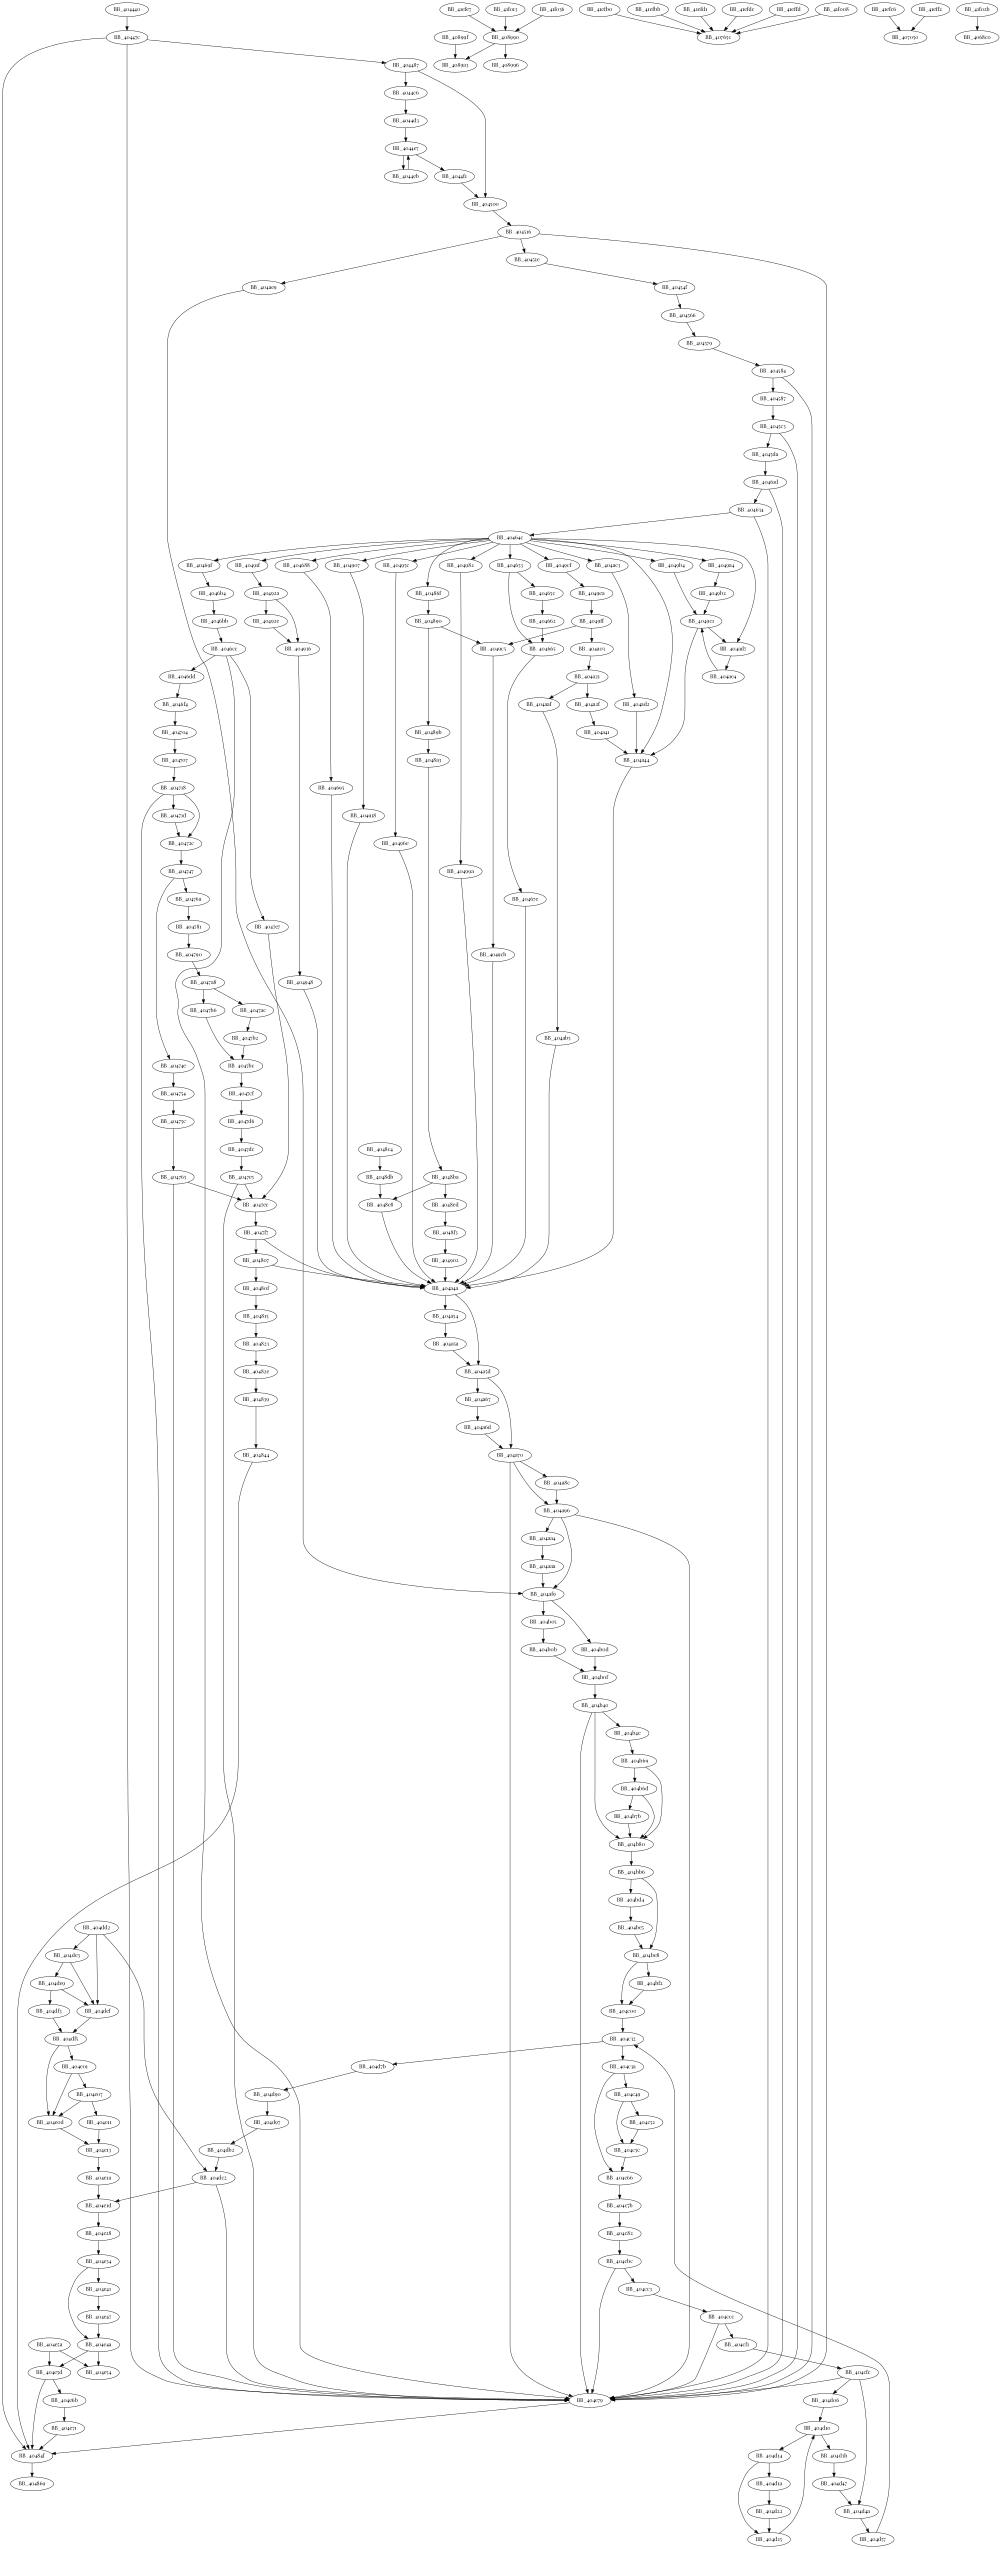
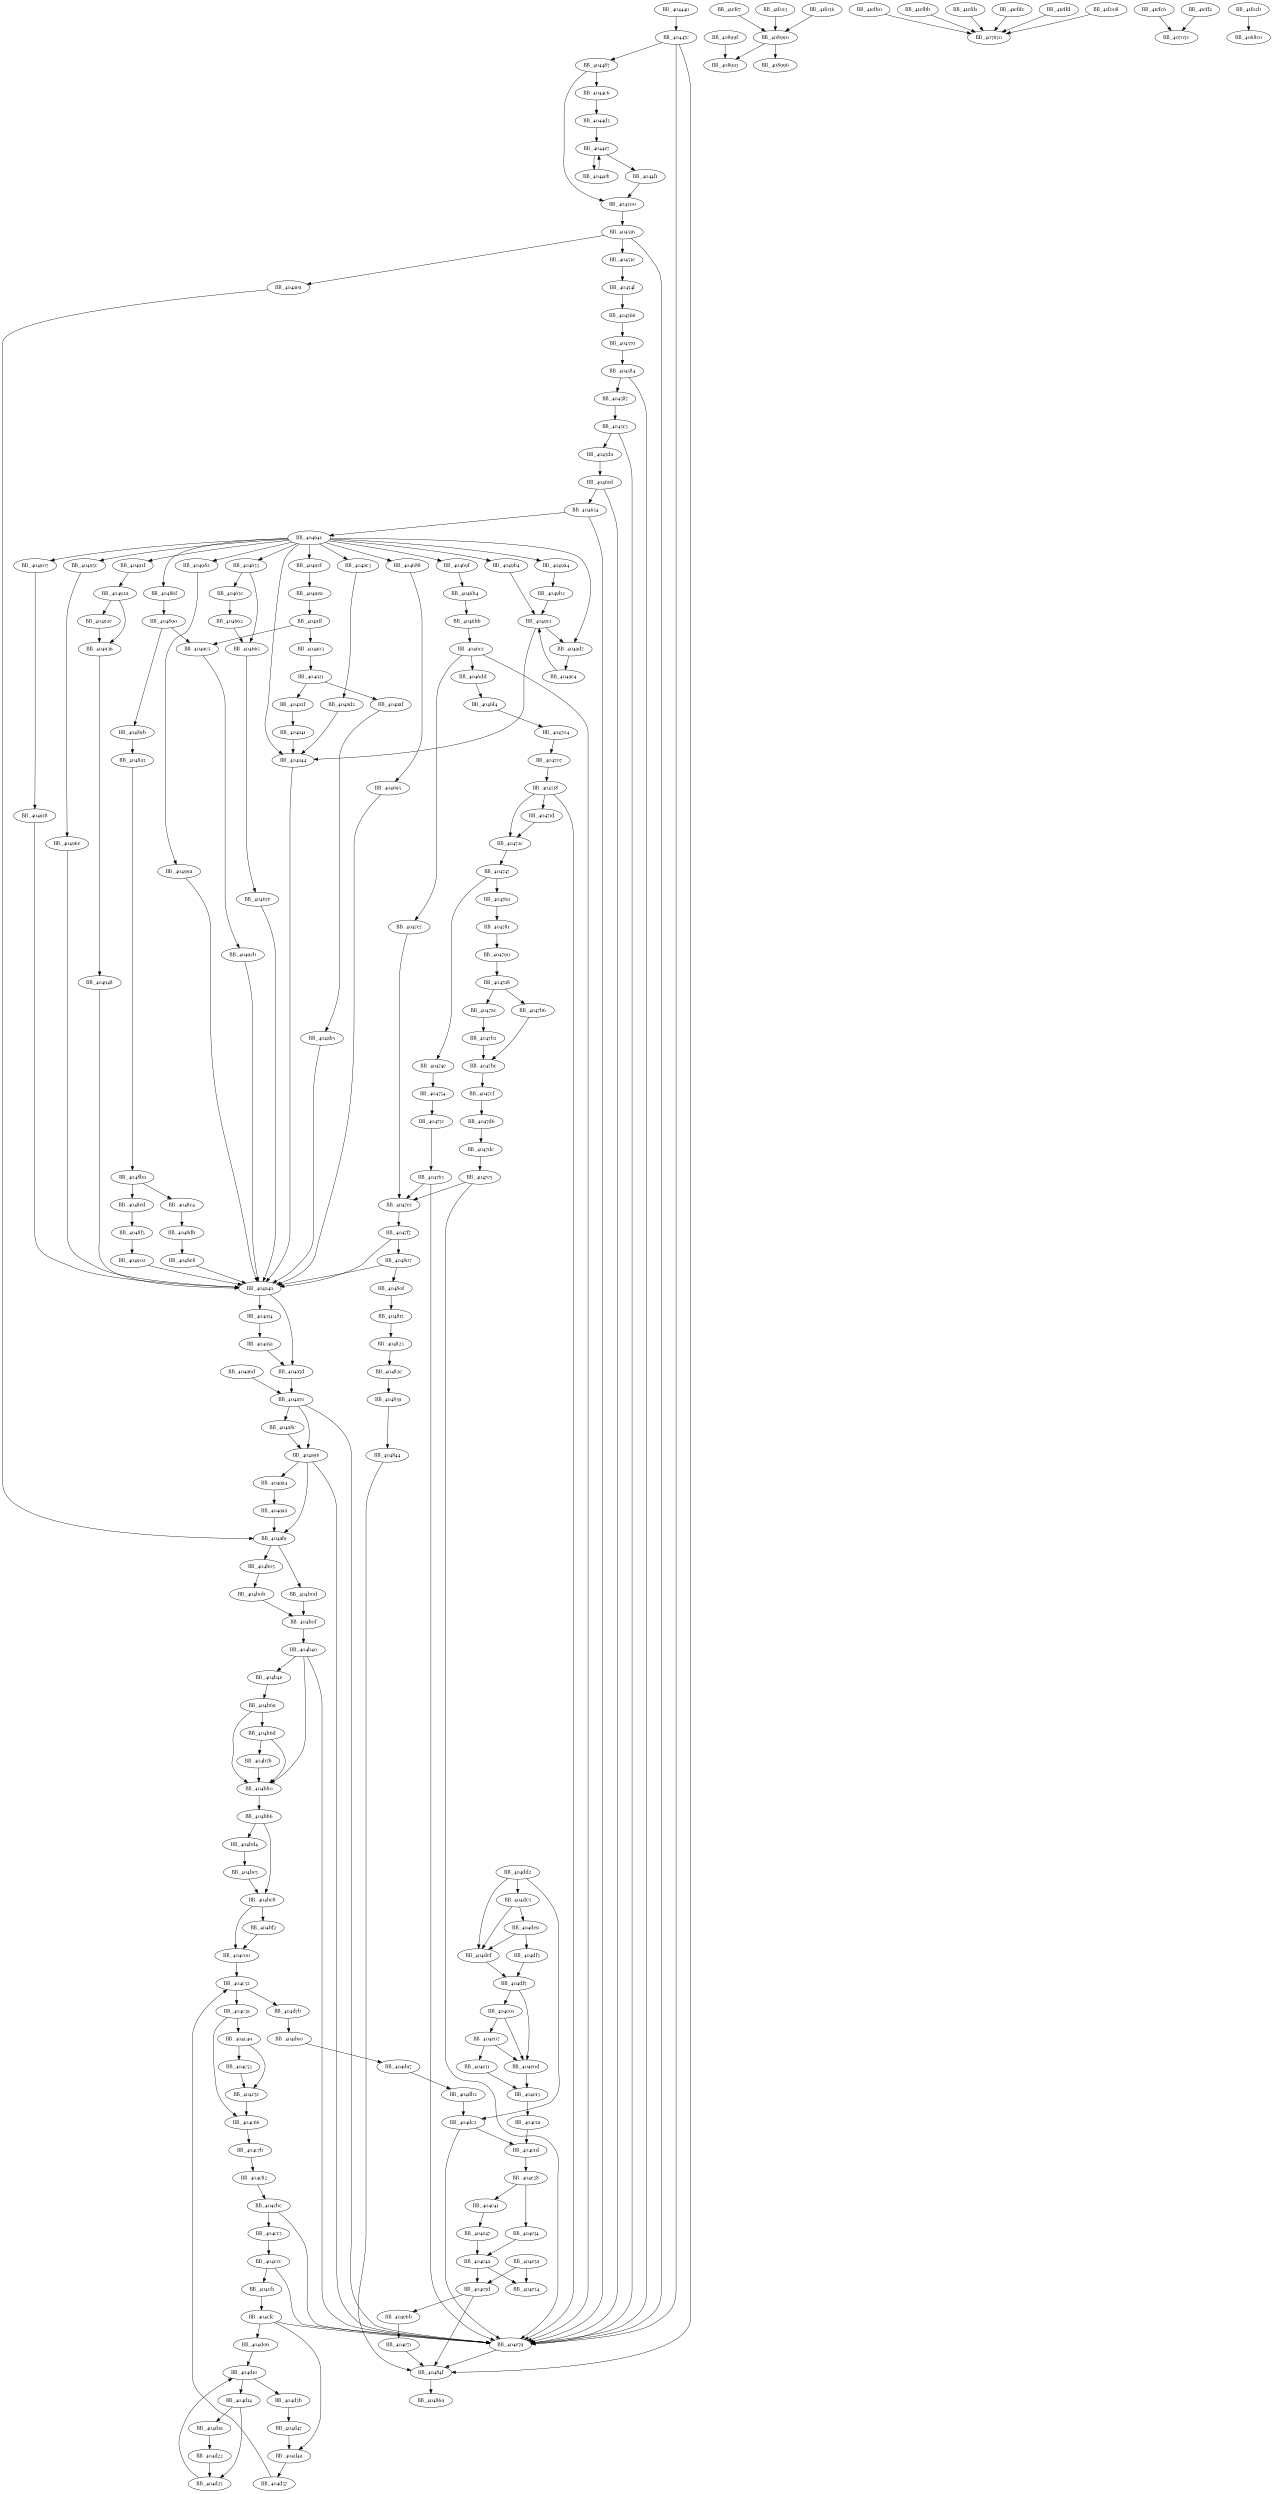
(415, 1190) -> (155, 1190)
(478, 1400) -> none
(98, 2273) -> (507, 2191)
